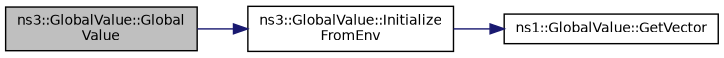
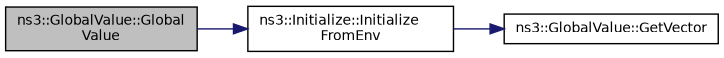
(351, 29) -> (351, 29)
(611, 29) -> (611, 29)
